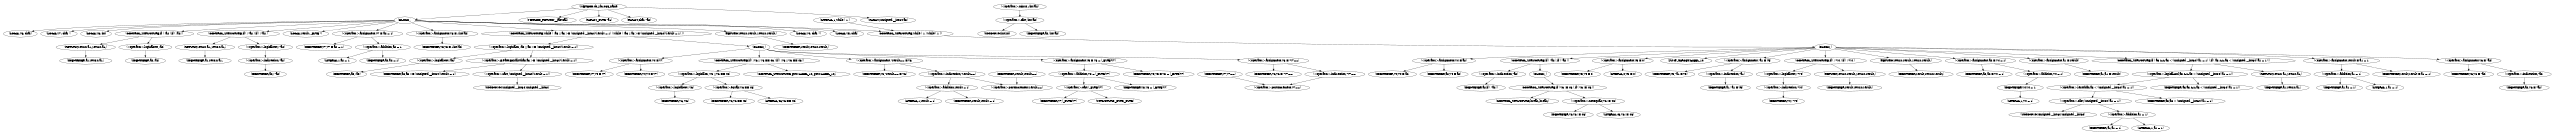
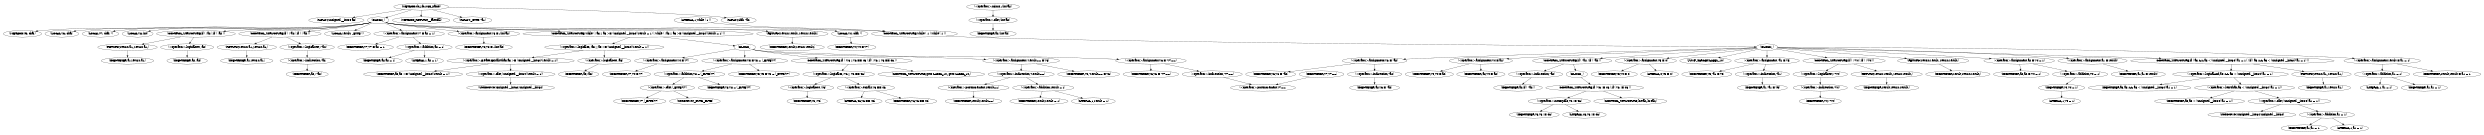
(847, 34) -> (23, 34)
(997, 34) -> none
(641, 67) -> (851, 40)
(1017, 80) -> (974, 94)
(1115, 101) -> (695, 101)
